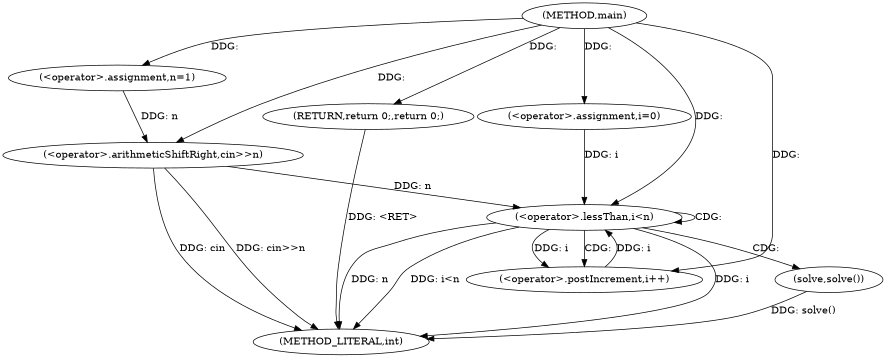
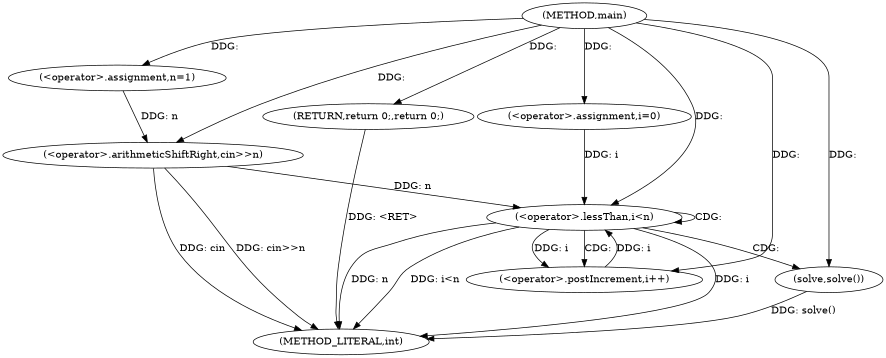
none -> (825, 68)
